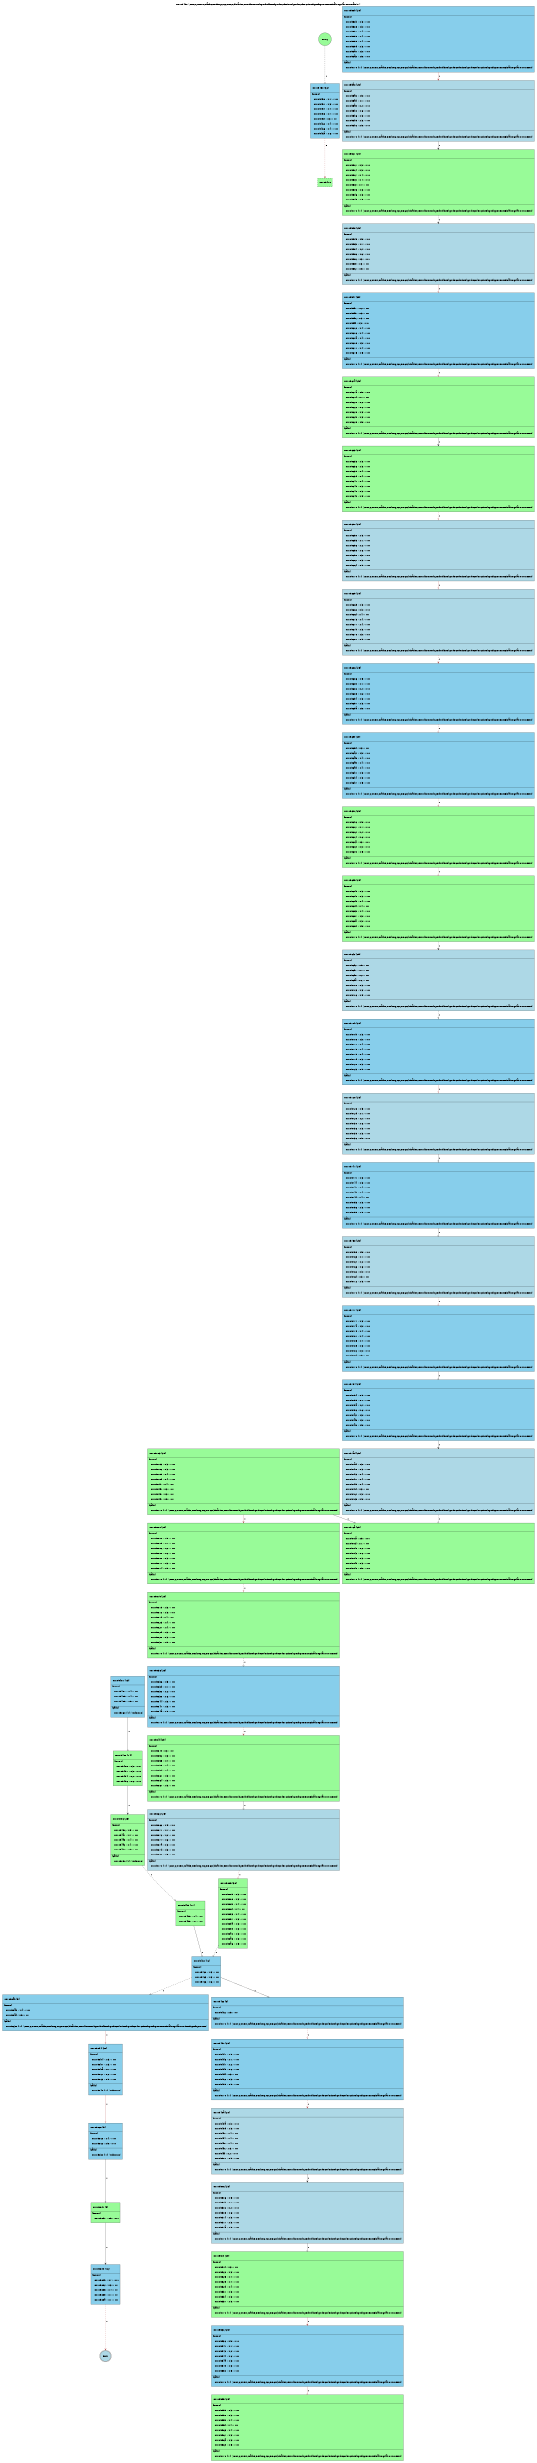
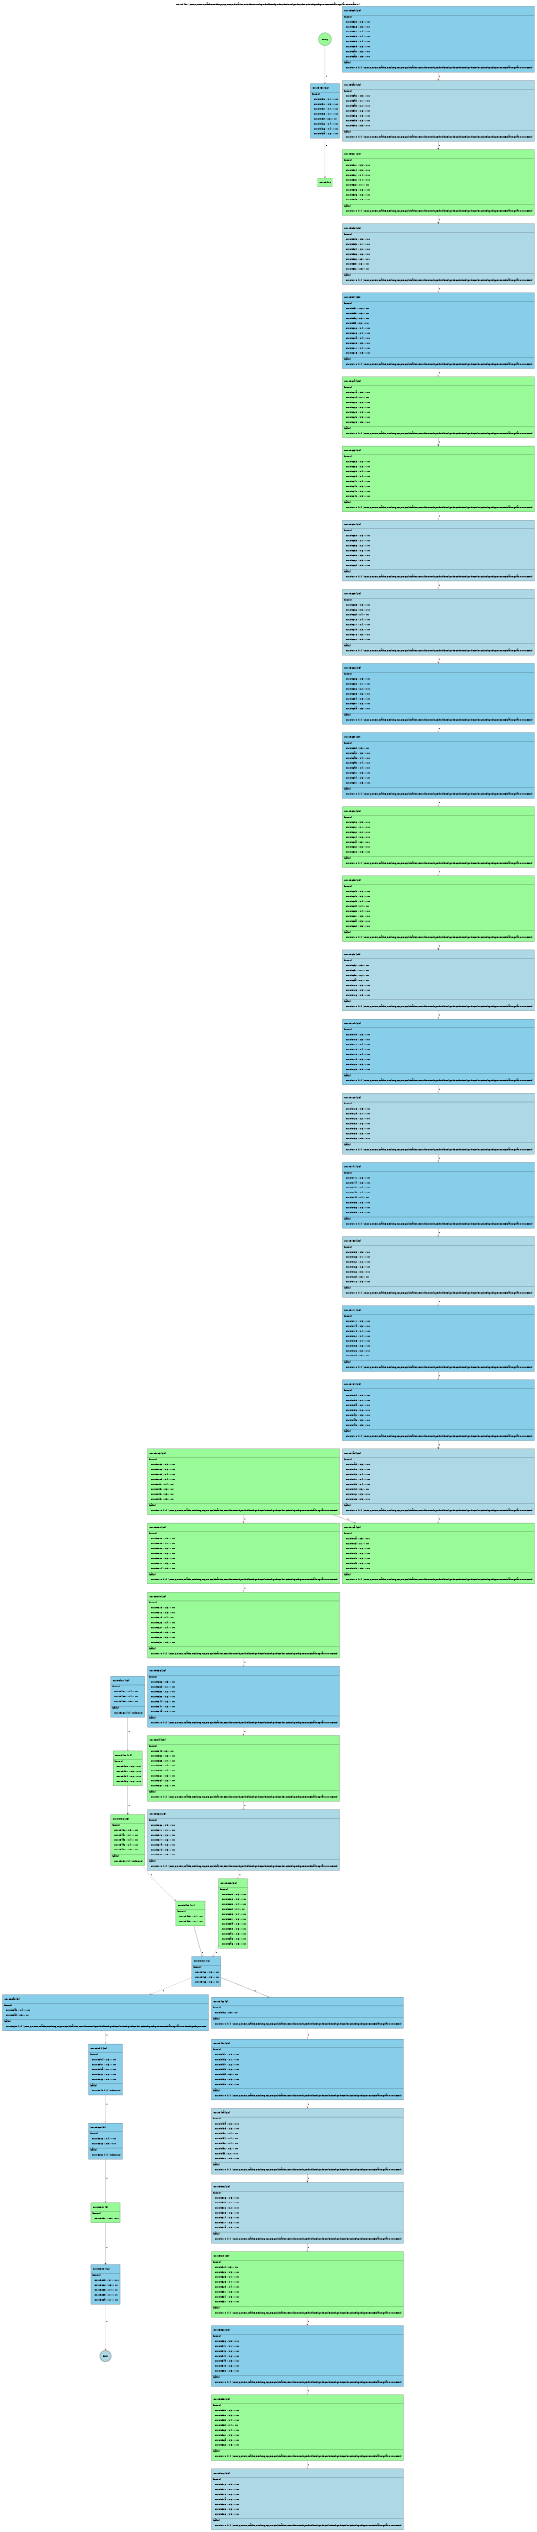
none -> (307, 2499)
